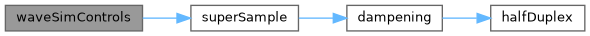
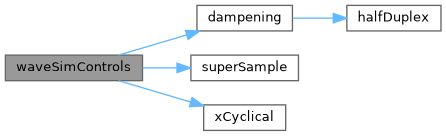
(316, 18) -> (152, 45)
none -> (245, 118)
